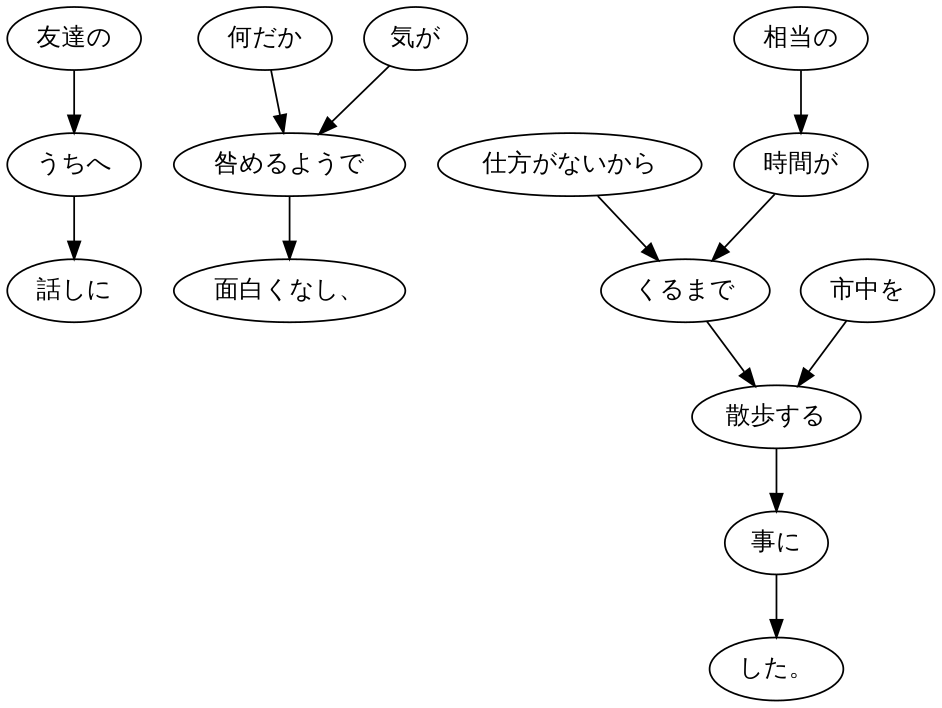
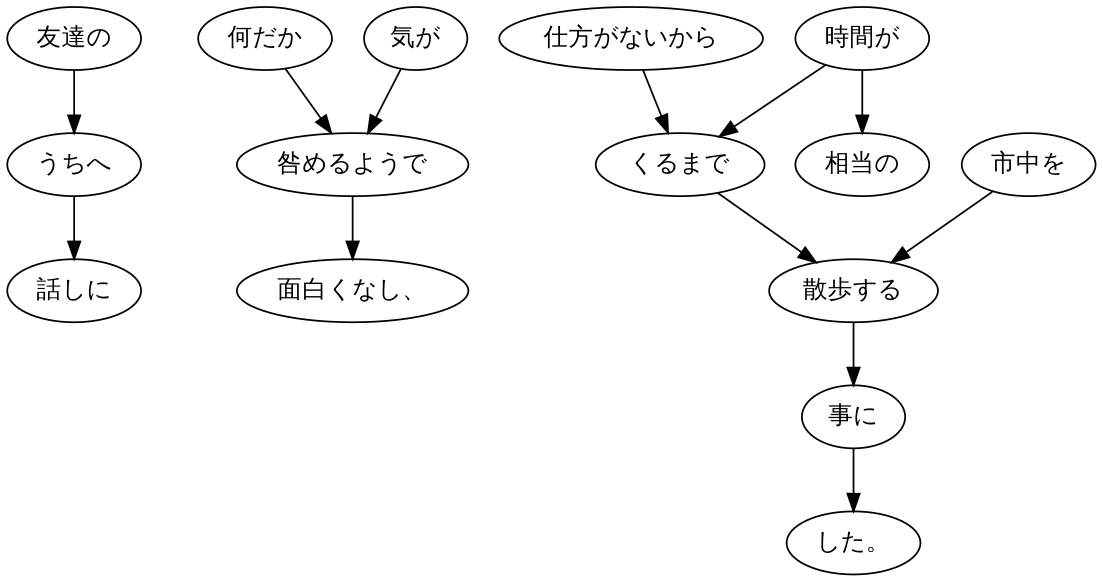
(801, 93) -> (862, 93)
